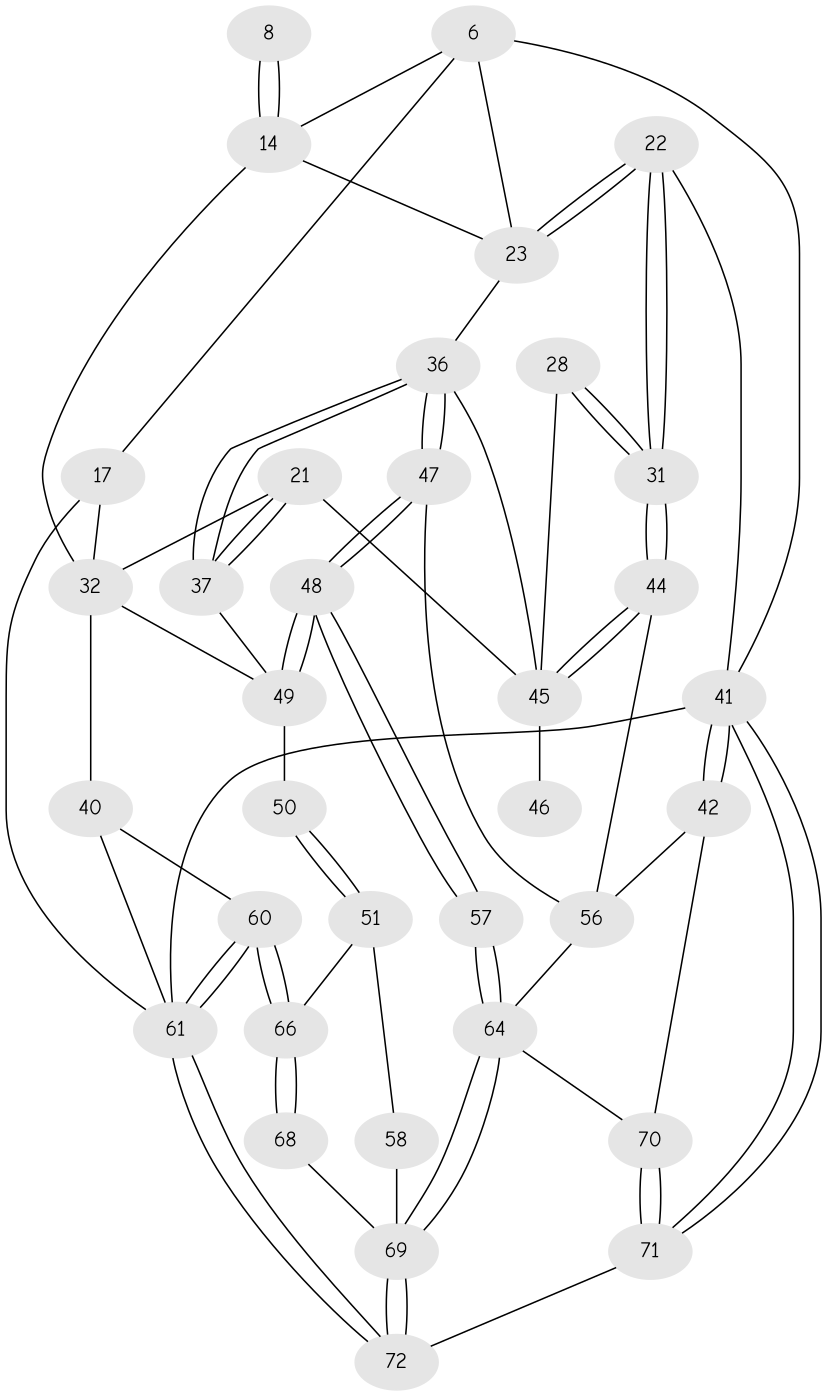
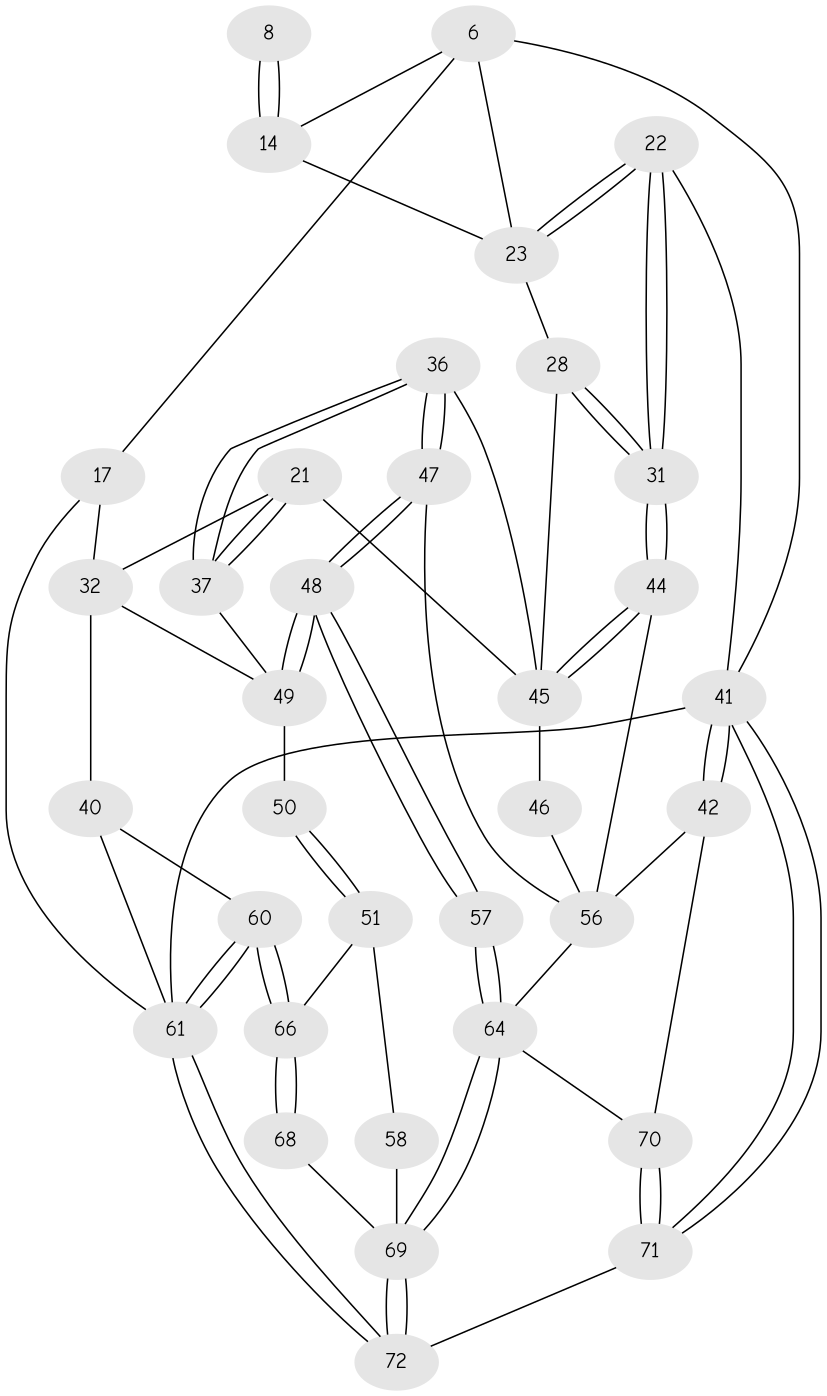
(477, 311) -> (537, 310)
(97, 347) -> none
none -> (566, 864)
